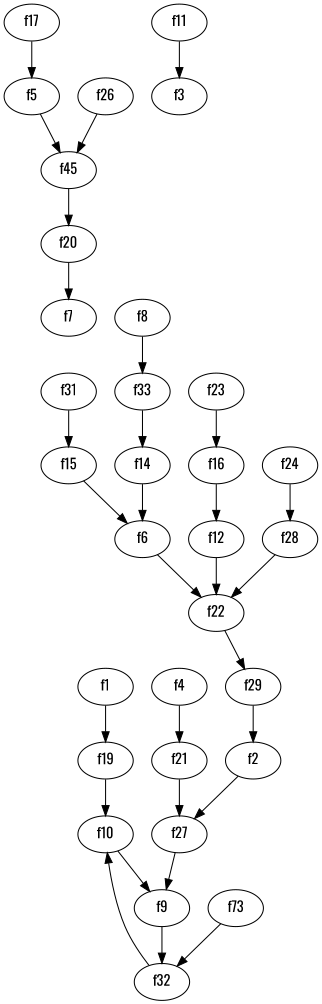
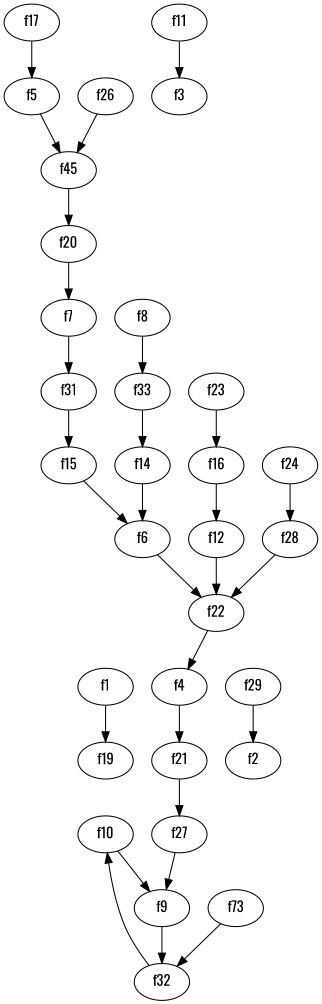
none -> (69, 350)
(232, 645) -> (200, 645)
(106, 792) -> none
(220, 794) -> none
